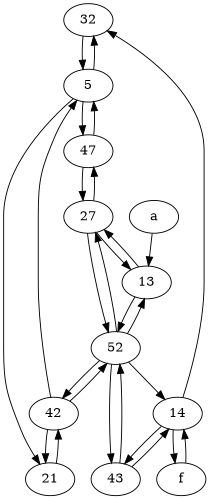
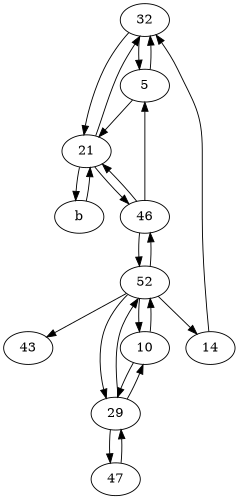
none -> (101, 76)
none -> (112, 89)
(82, 114) -> none
(94, 123) -> none
none -> (79, 217)
(88, 217) -> (116, 414)
(154, 217) -> none
(147, 282) -> (145, 348)
(54, 414) -> (145, 217)
(122, 418) -> none
(146, 441) -> none
(148, 452) -> none
(181, 479) -> none
